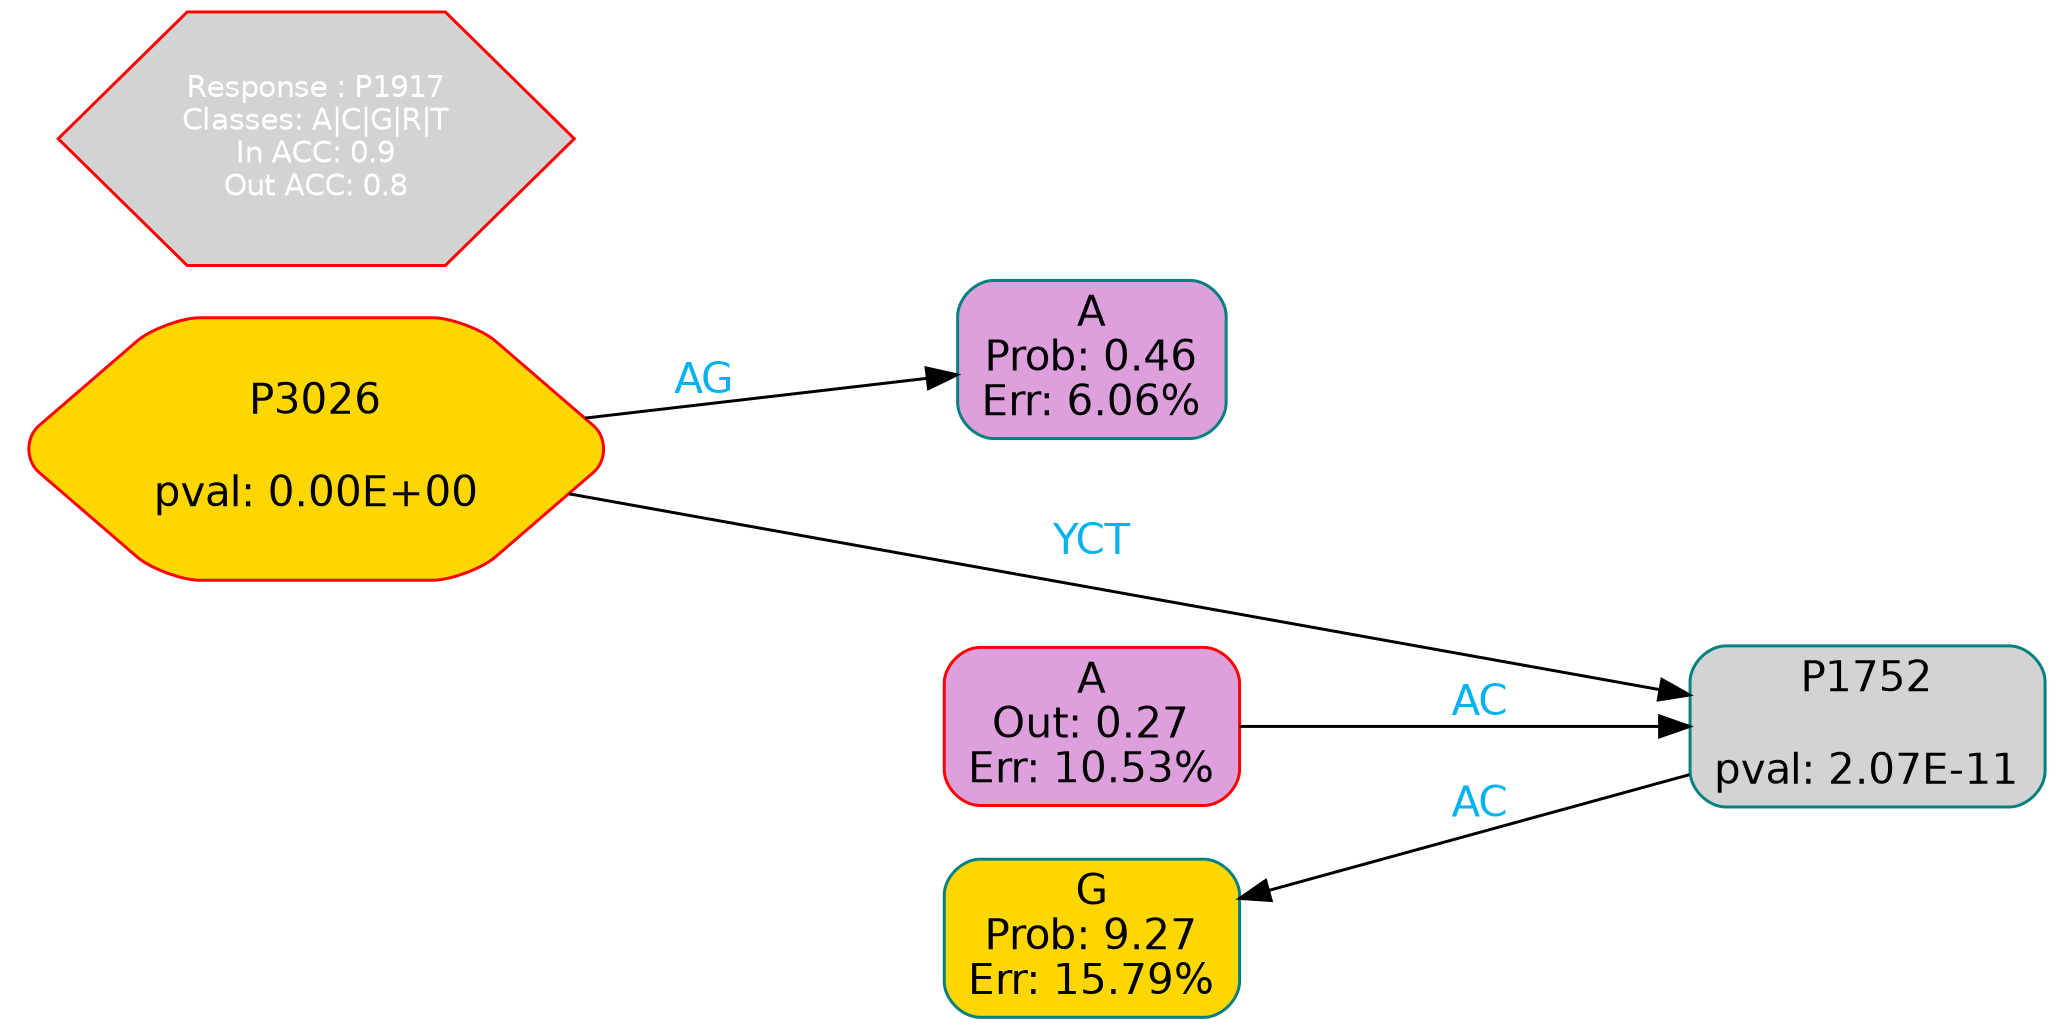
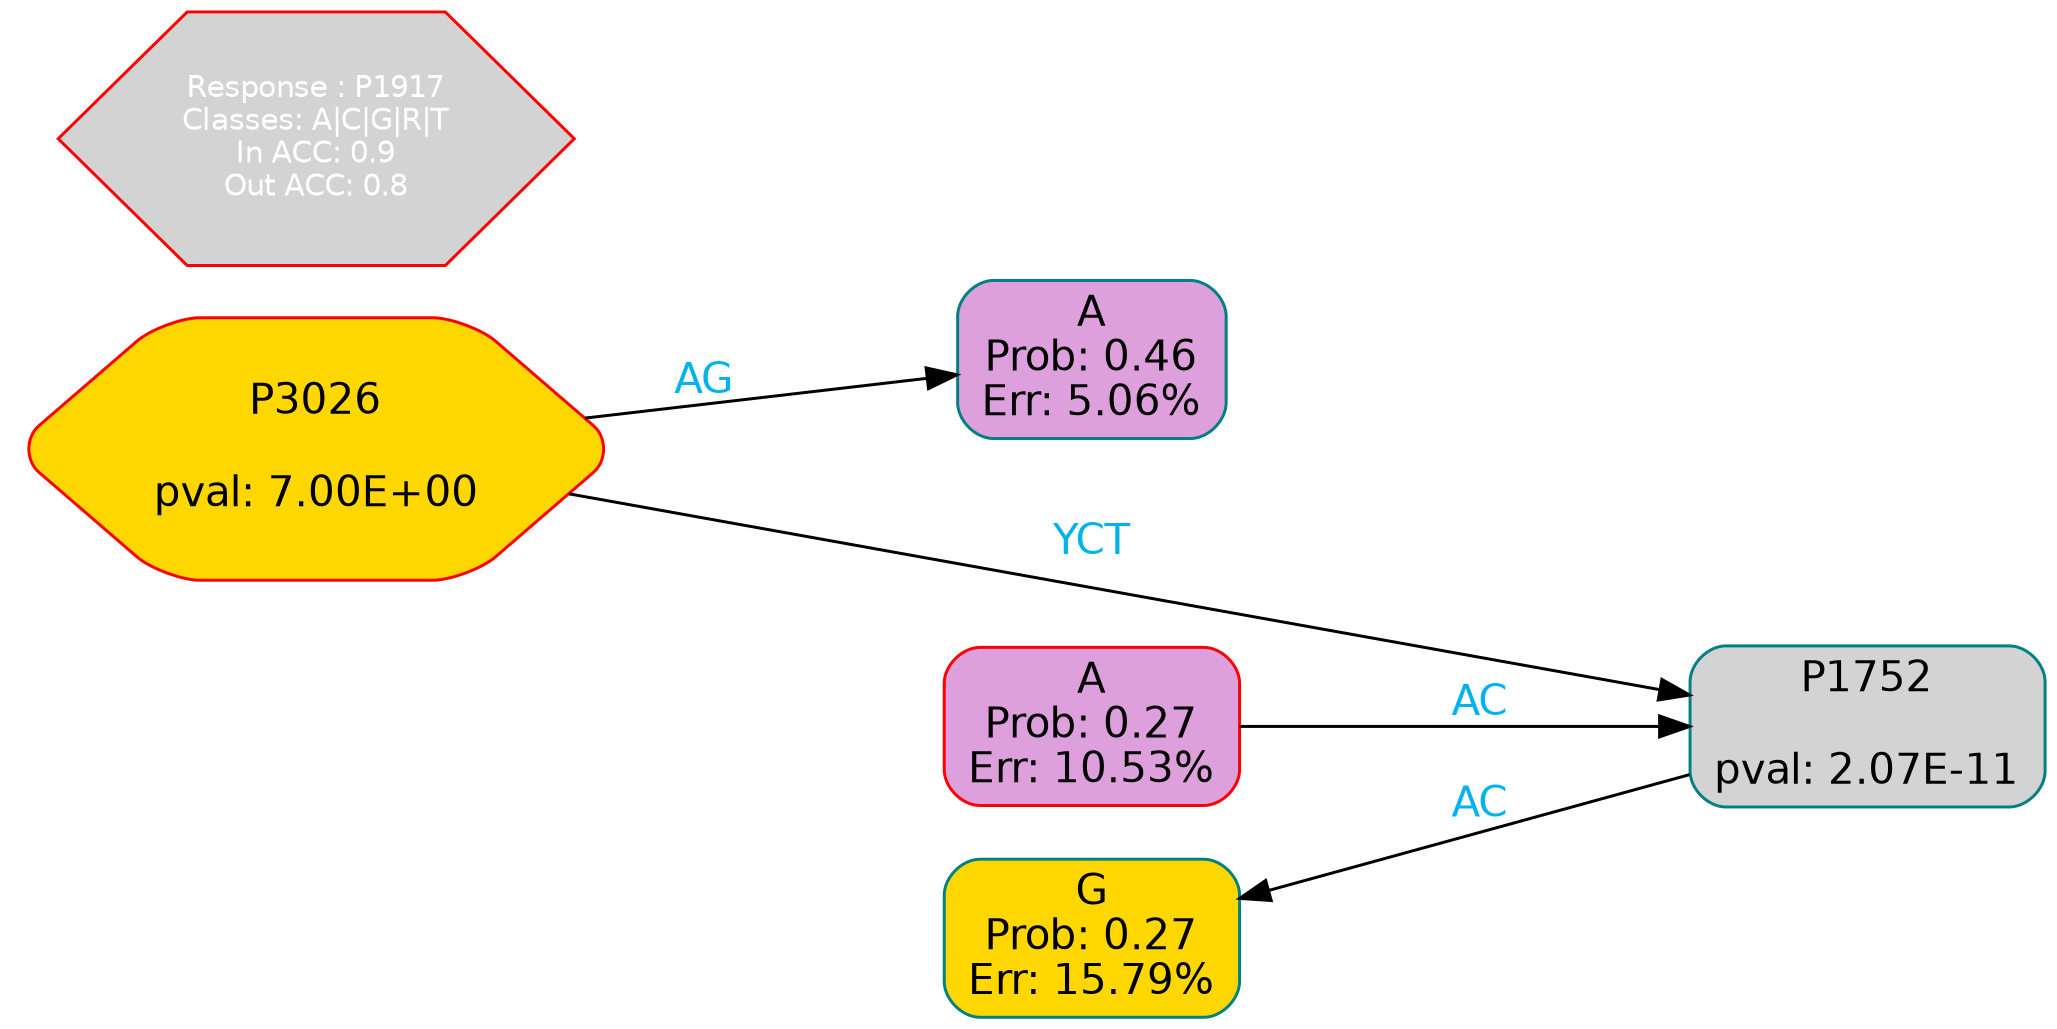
(1092, 359) -> (1092, 359)
(316, 449) -> (316, 449)
(1092, 726) -> (1092, 726)
(1092, 938) -> (1092, 938)
